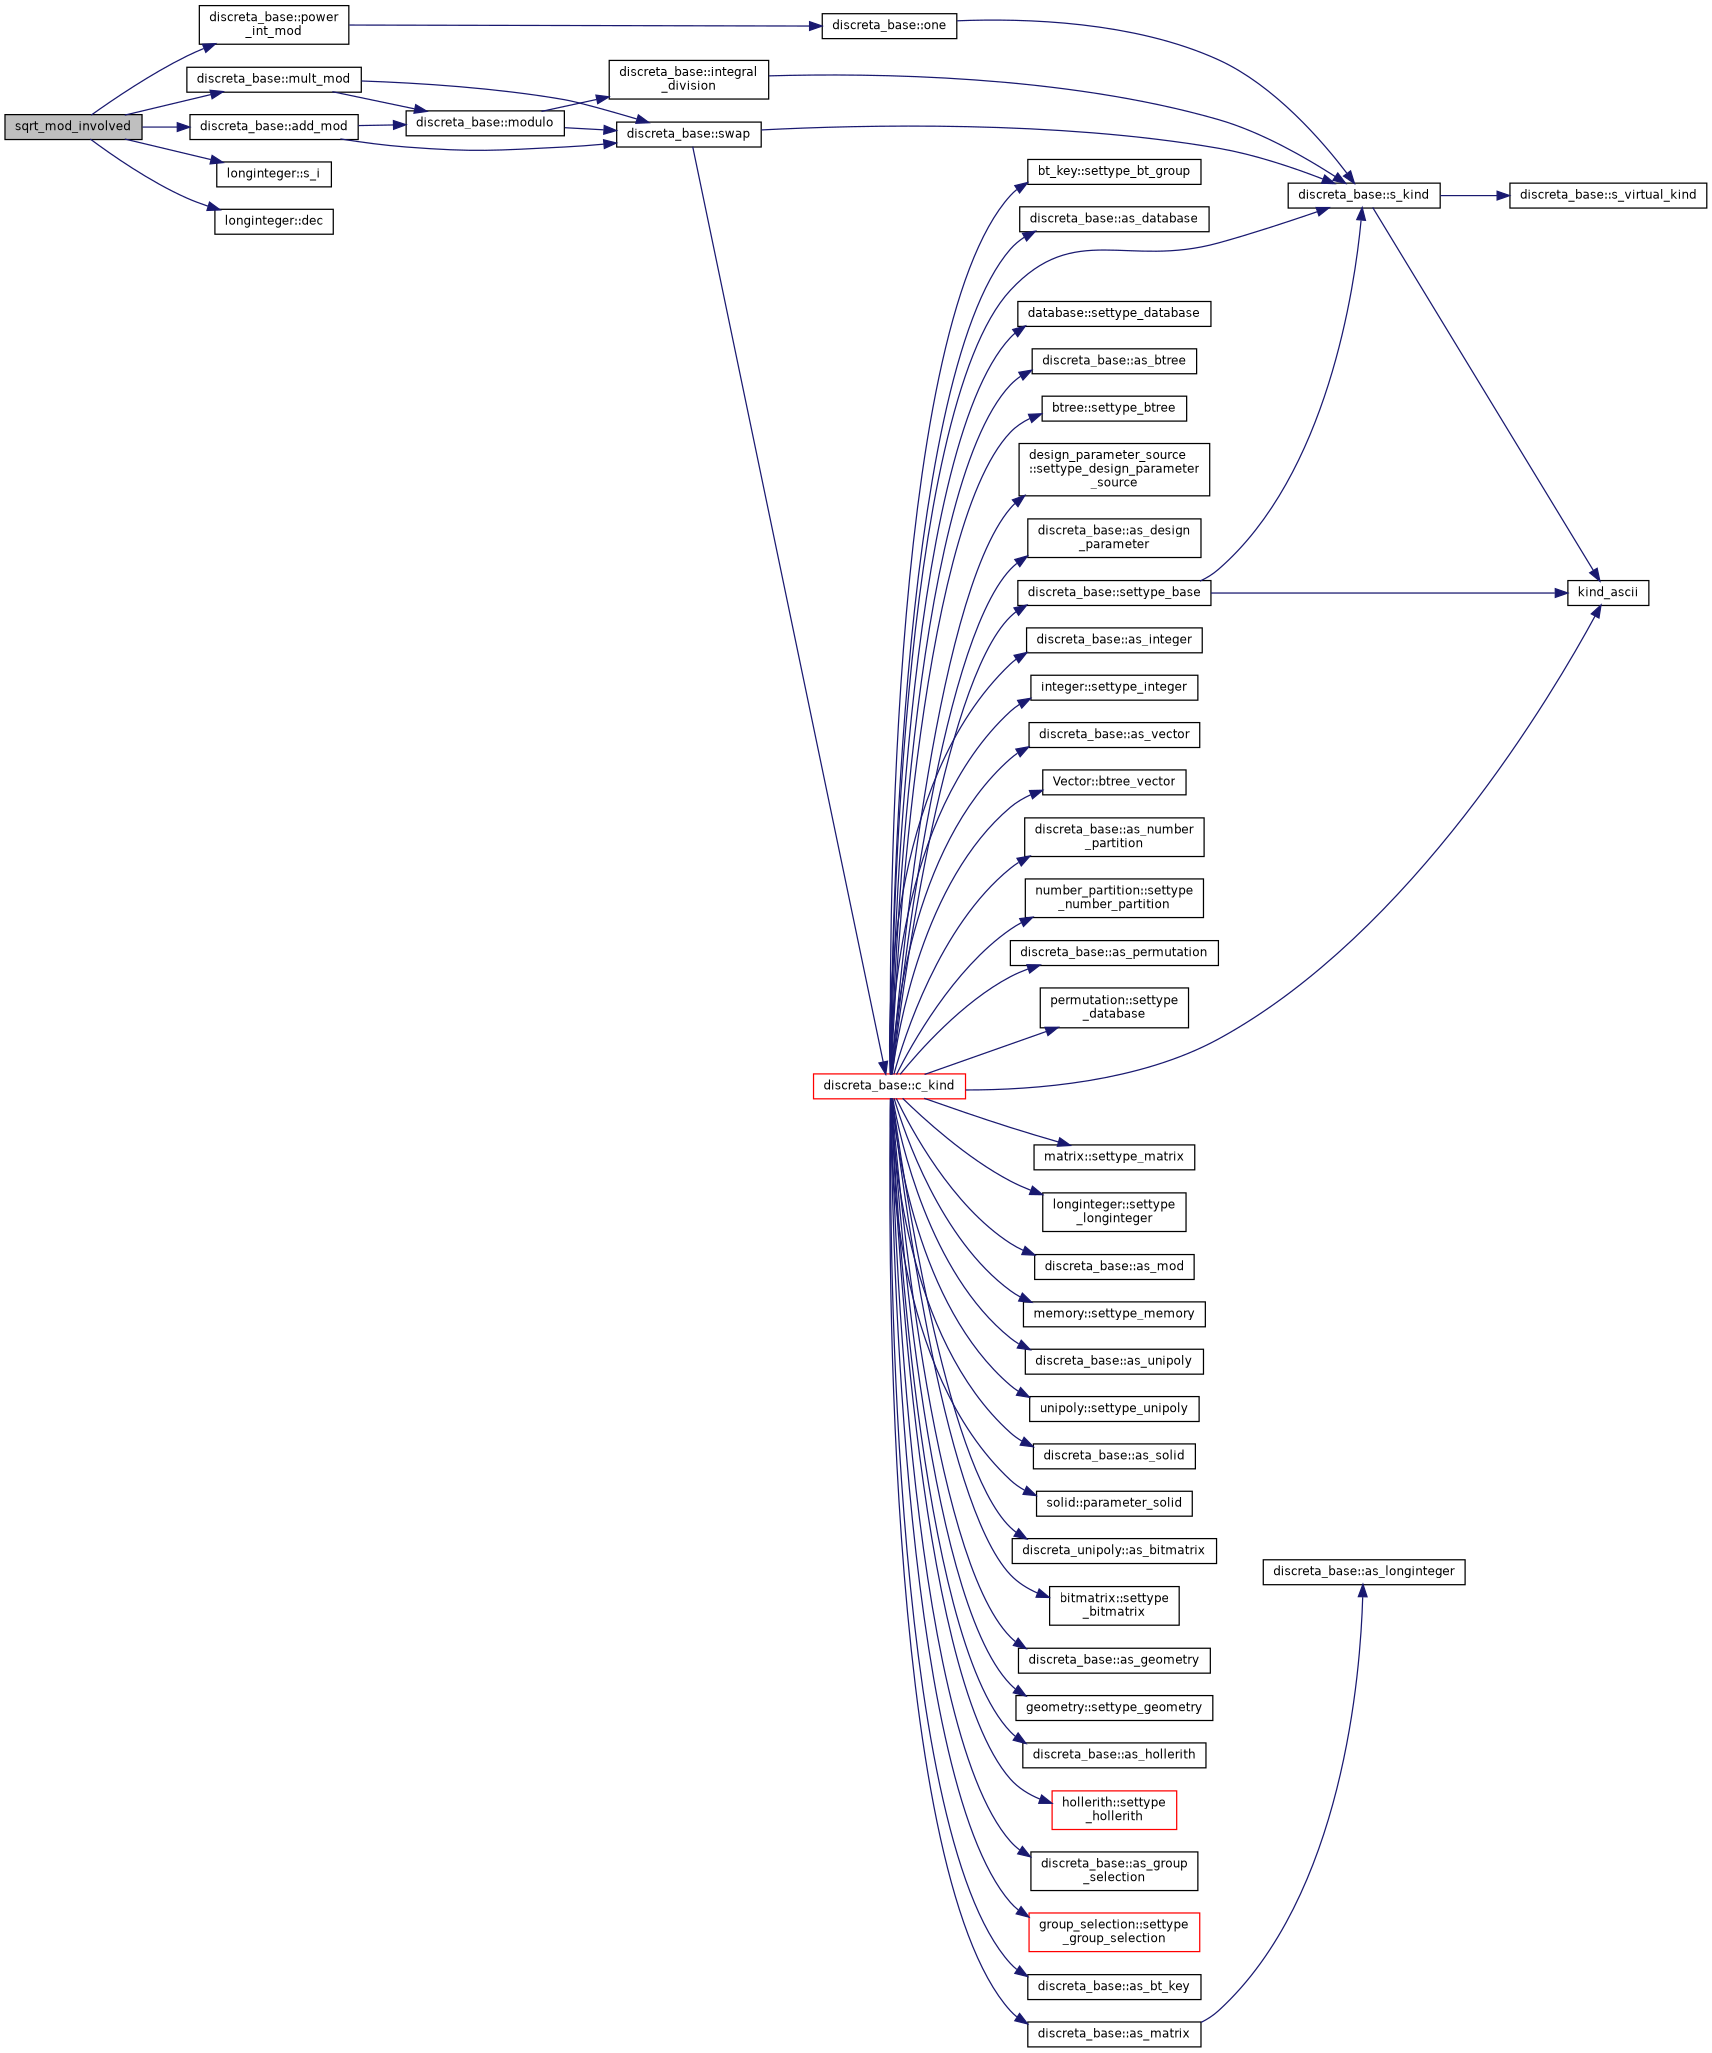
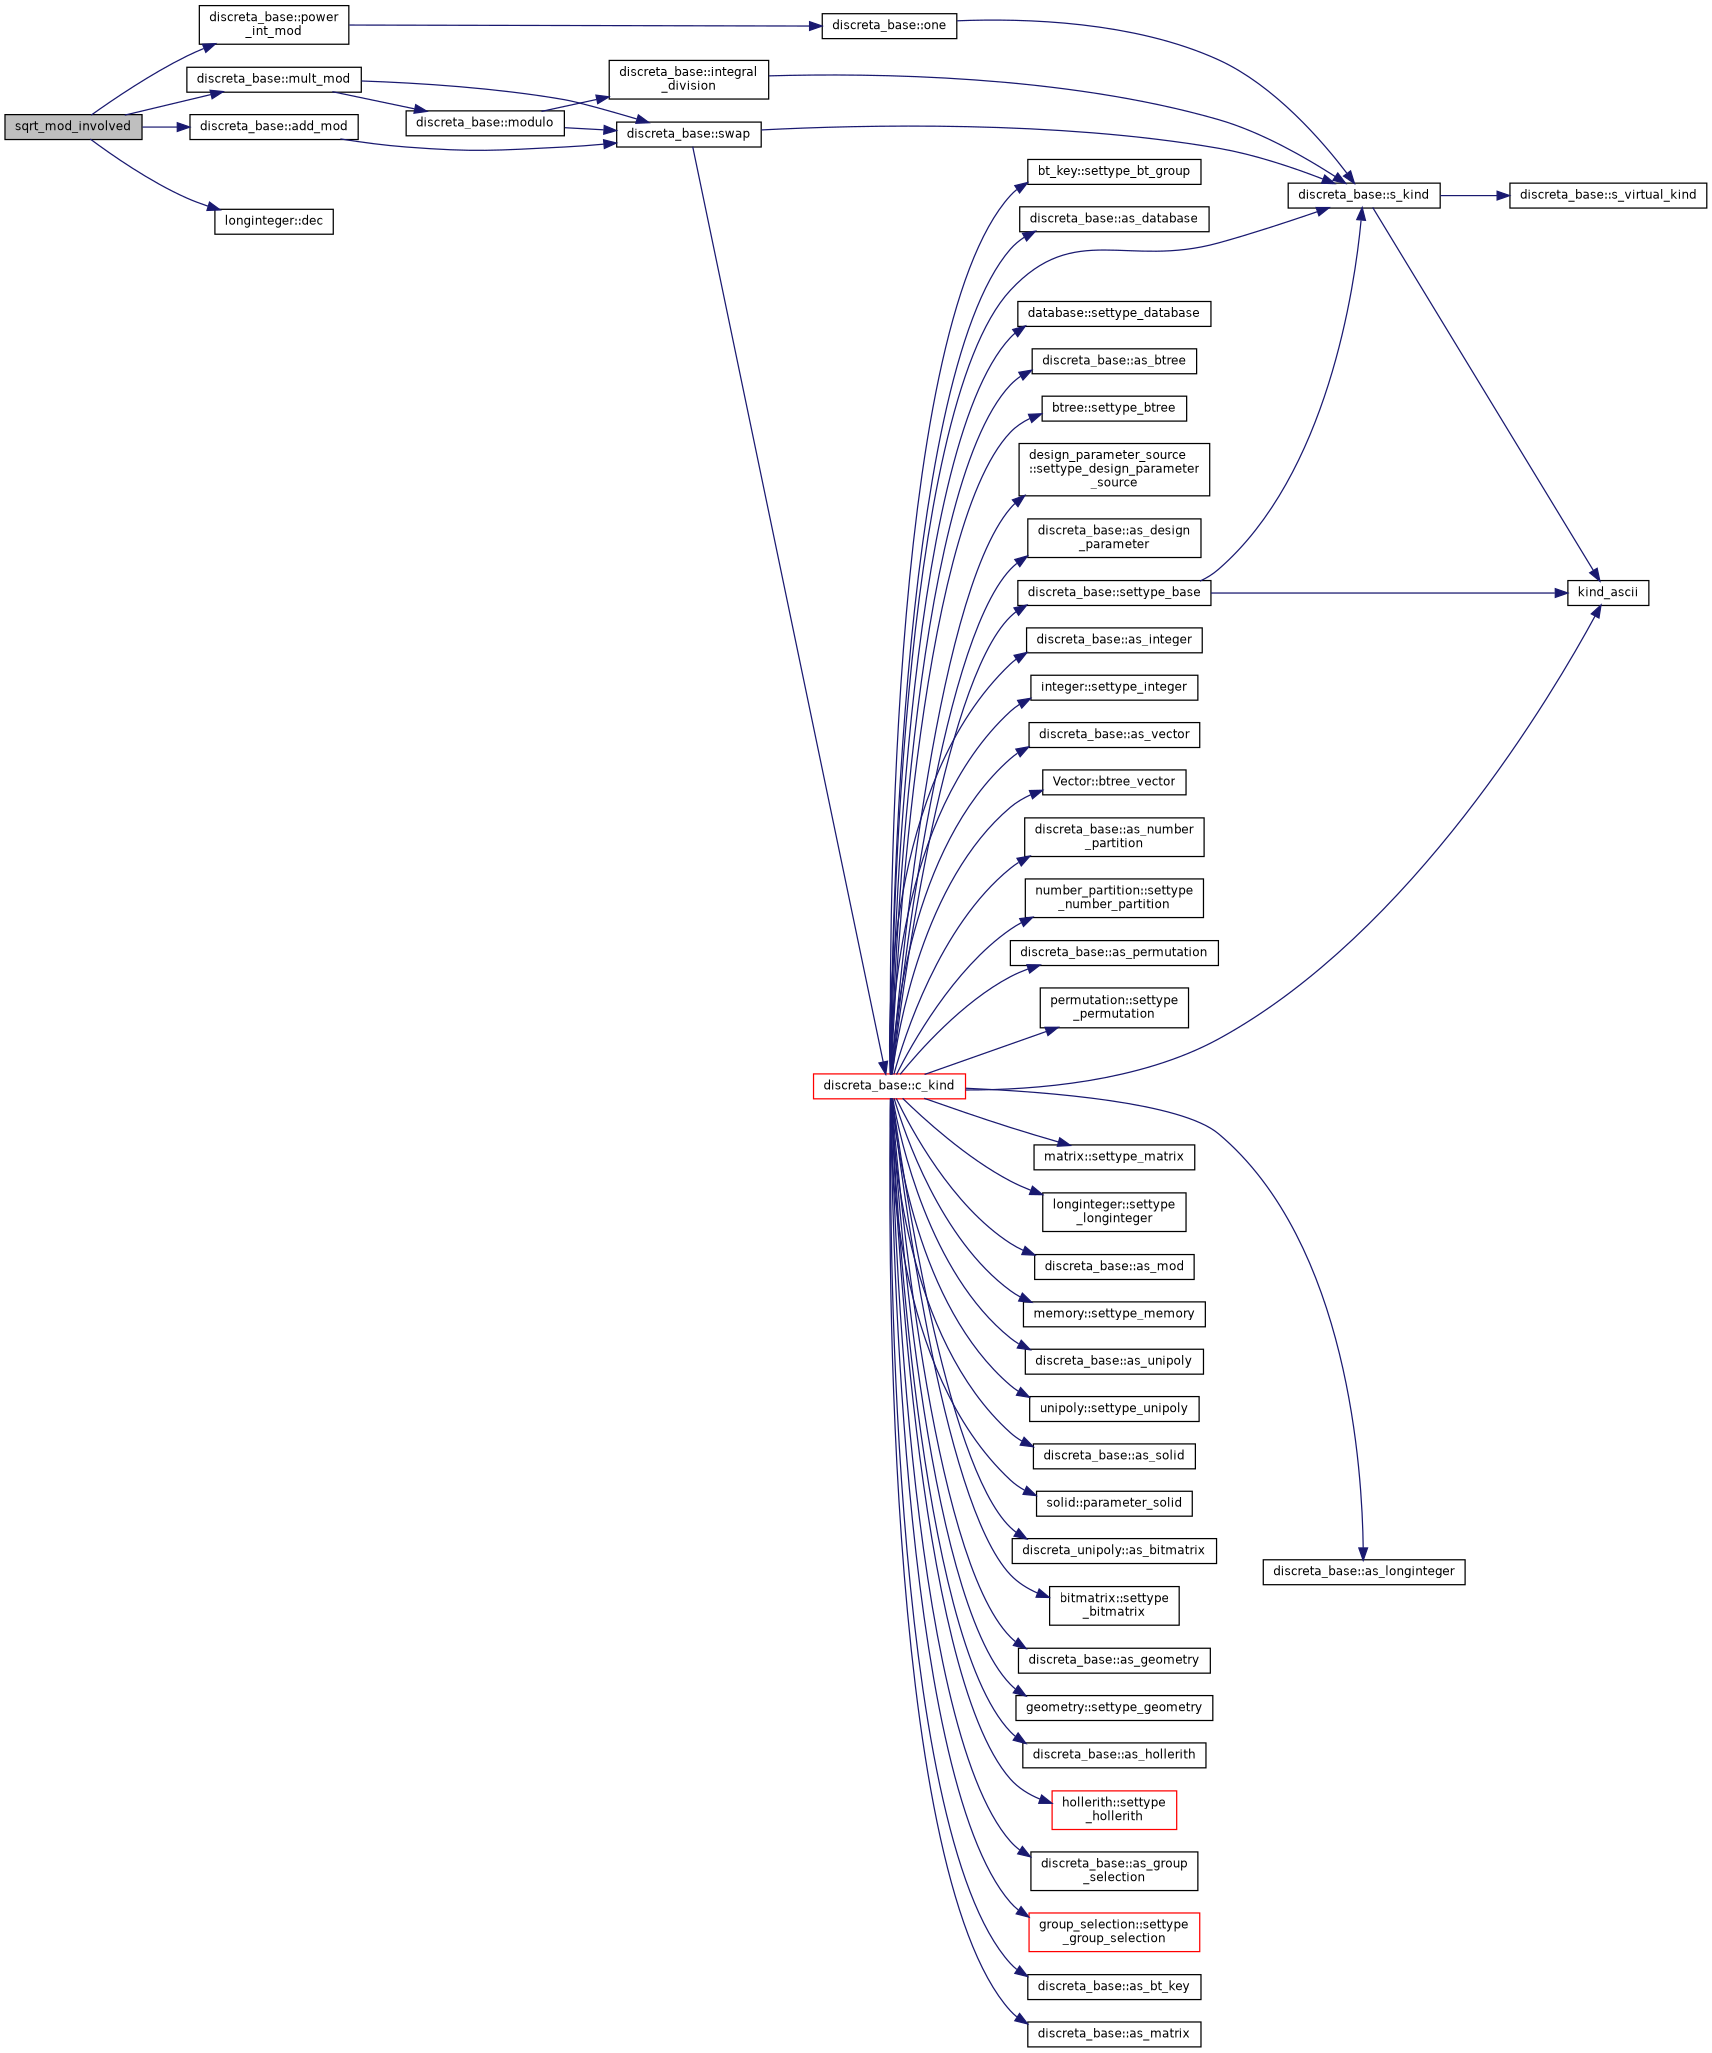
(376, 125) -> none
(274, 174) -> none
(1114, 1008) -> (1114, 1008)
(1325, 1828) -> (1279, 1207)
